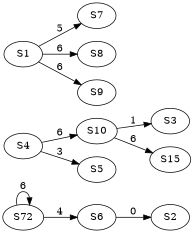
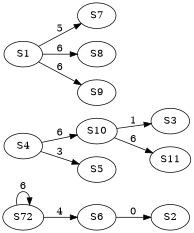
(170, 160) -> (170, 160)
